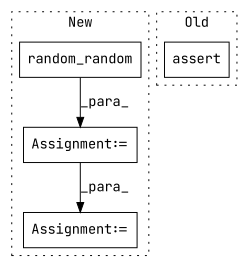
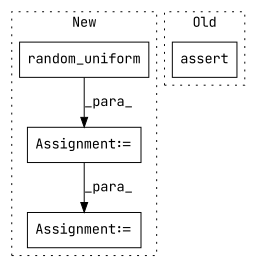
(80, 60) -> (84, 60)
